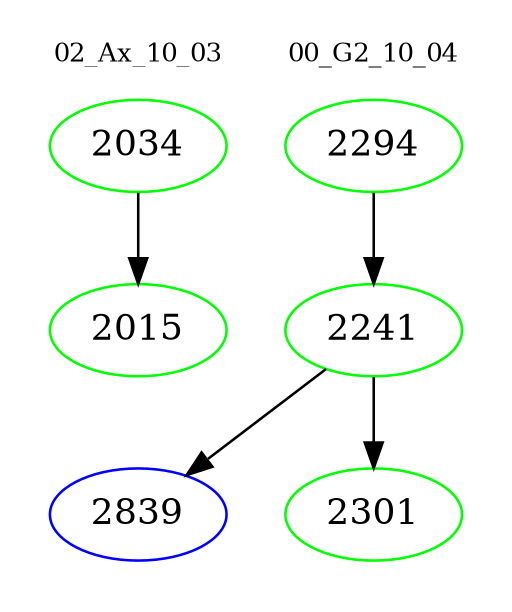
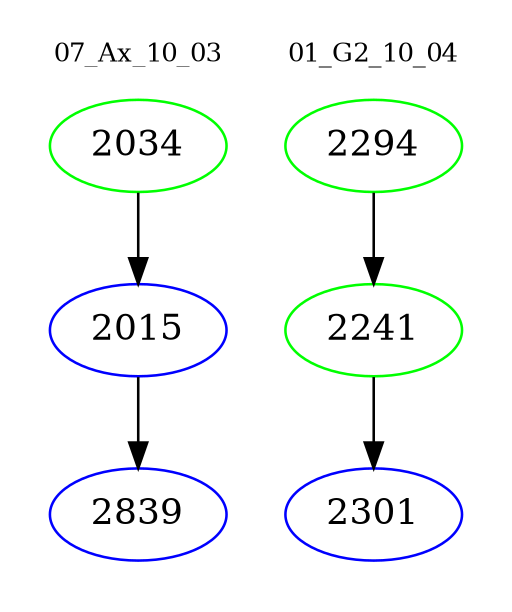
(138, 55) -> (138, 55)
(374, 55) -> (374, 55)
(138, 330) -> (138, 330)
(282, 403) -> (138, 410)
(374, 515) -> (374, 515)
